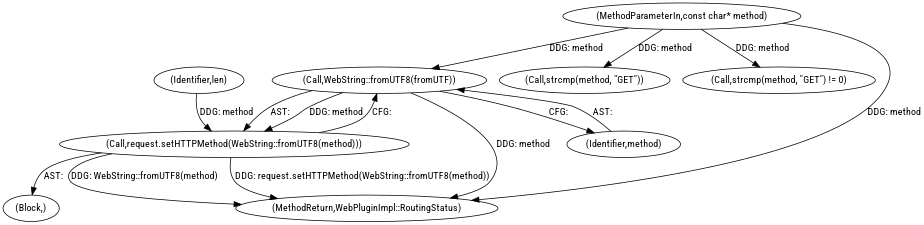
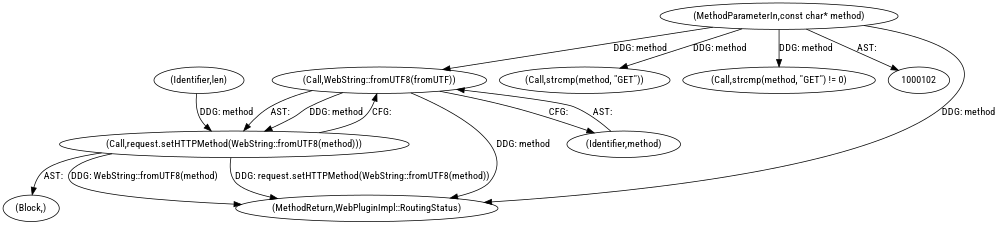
none -> (919, 80)
